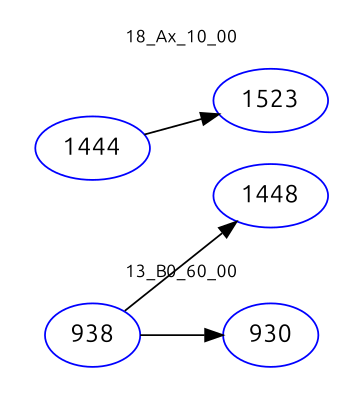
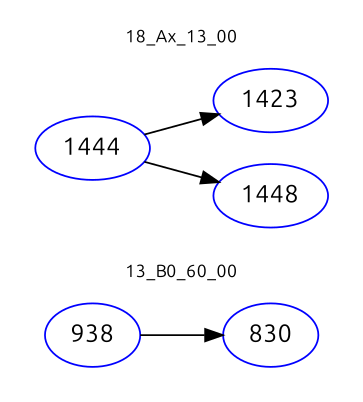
(182, 38) -> (182, 38)
(271, 101) -> (271, 101)
(173, 272) -> (173, 170)
(271, 335) -> (271, 335)
